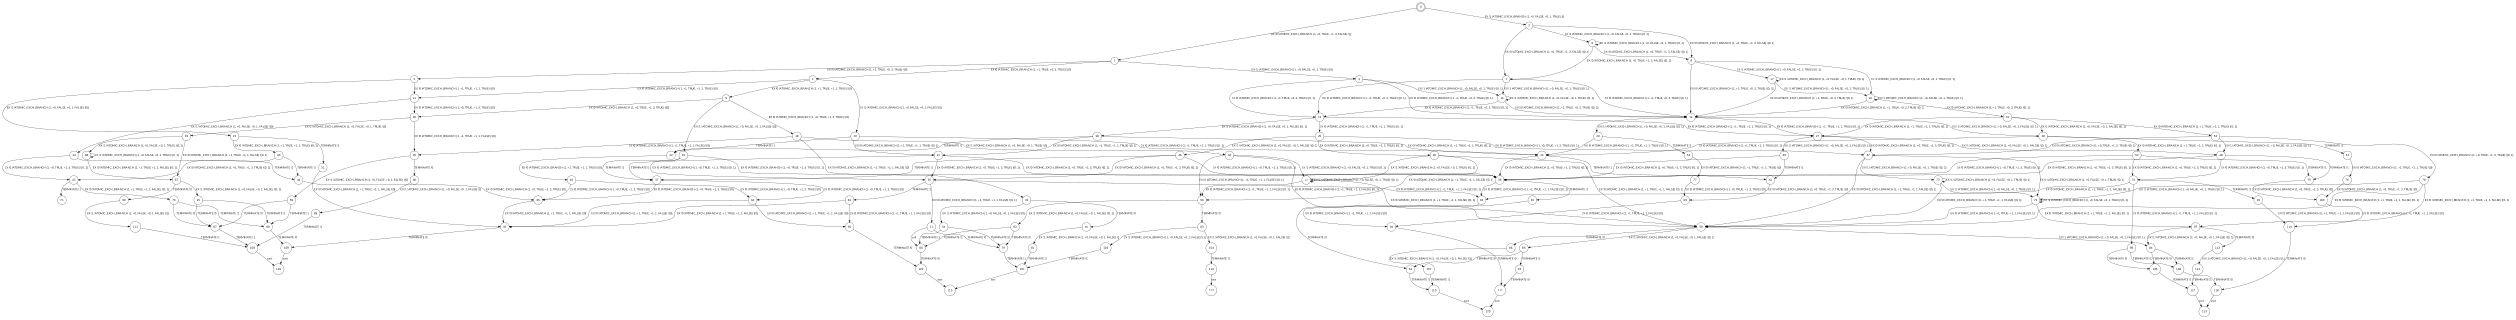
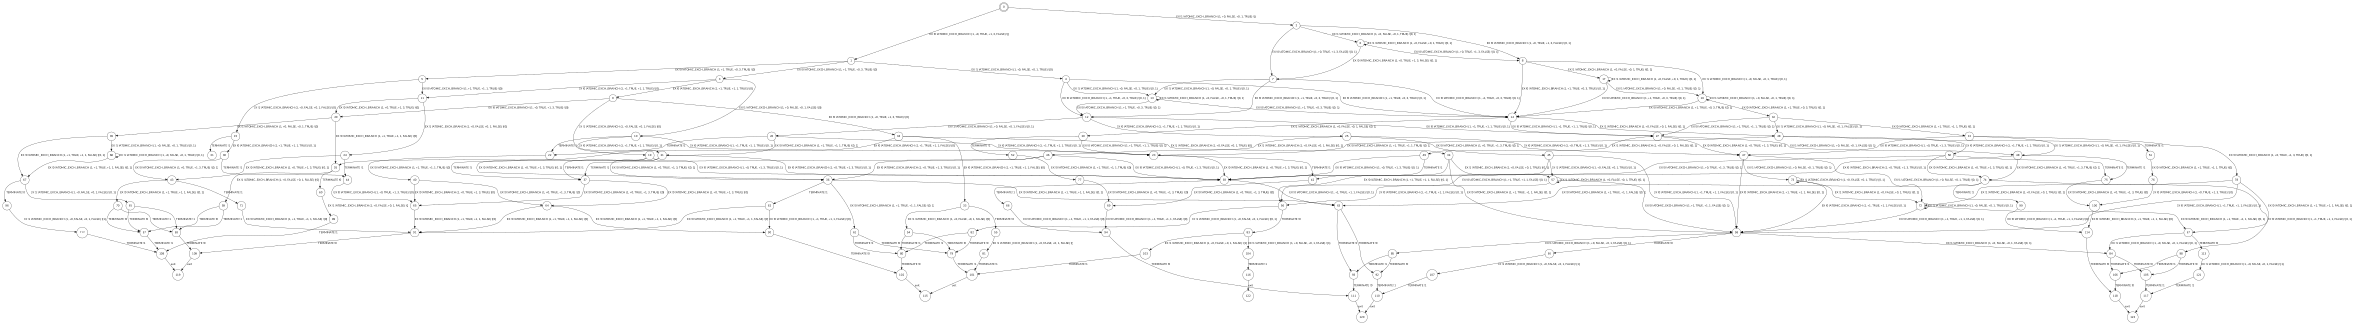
(392, 218) -> (320, 230)
(914, 237) -> (864, 243)
none -> (1338, 241)
